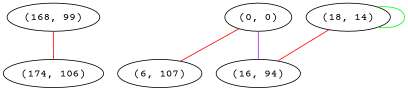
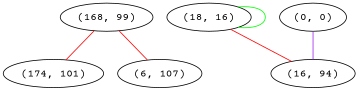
(348, 17) -> (209, 17)
(210, 45) -> (133, 45)
(53, 74) -> (53, 74)
